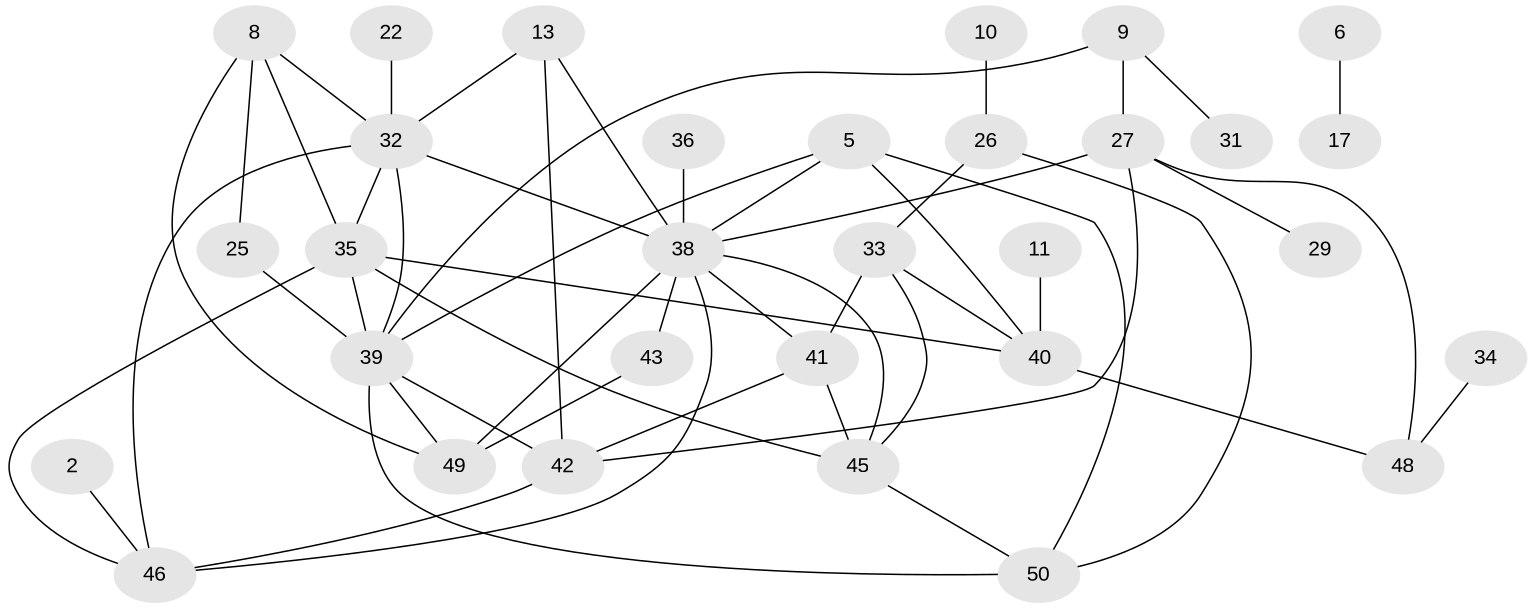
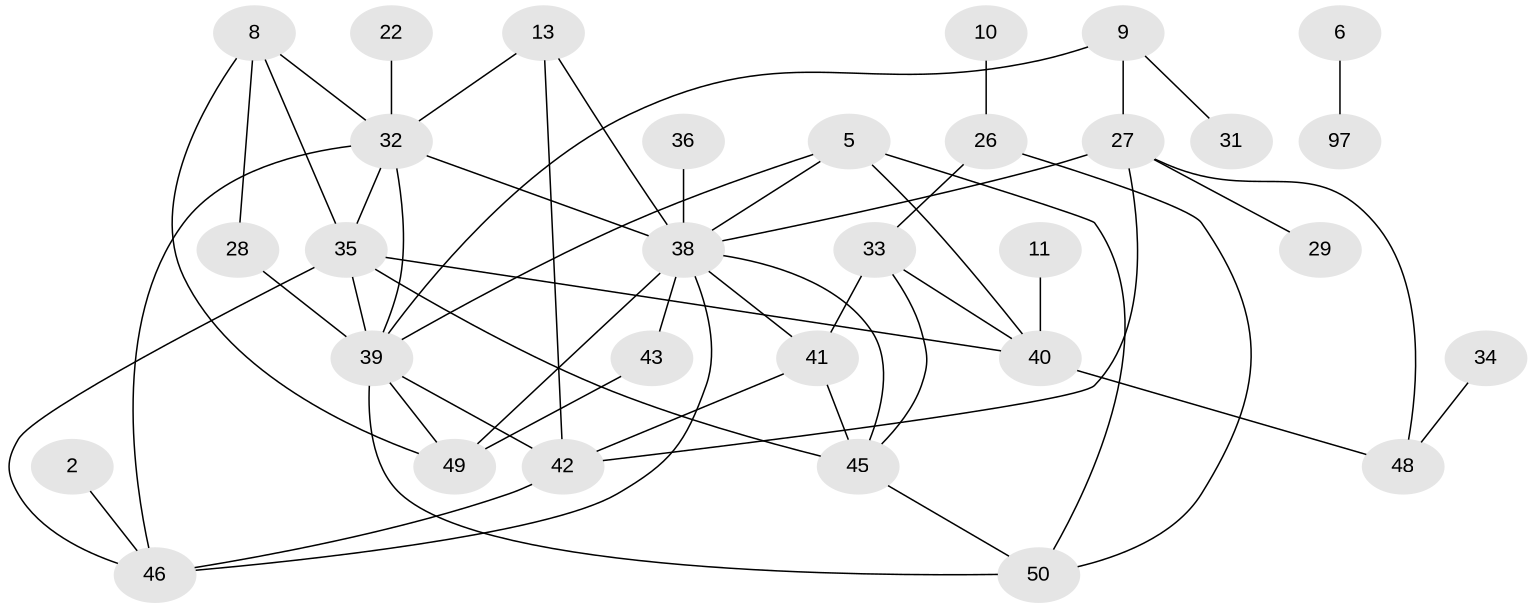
(1340, 142) -> (1340, 142)
(238, 250) -> (238, 250)
